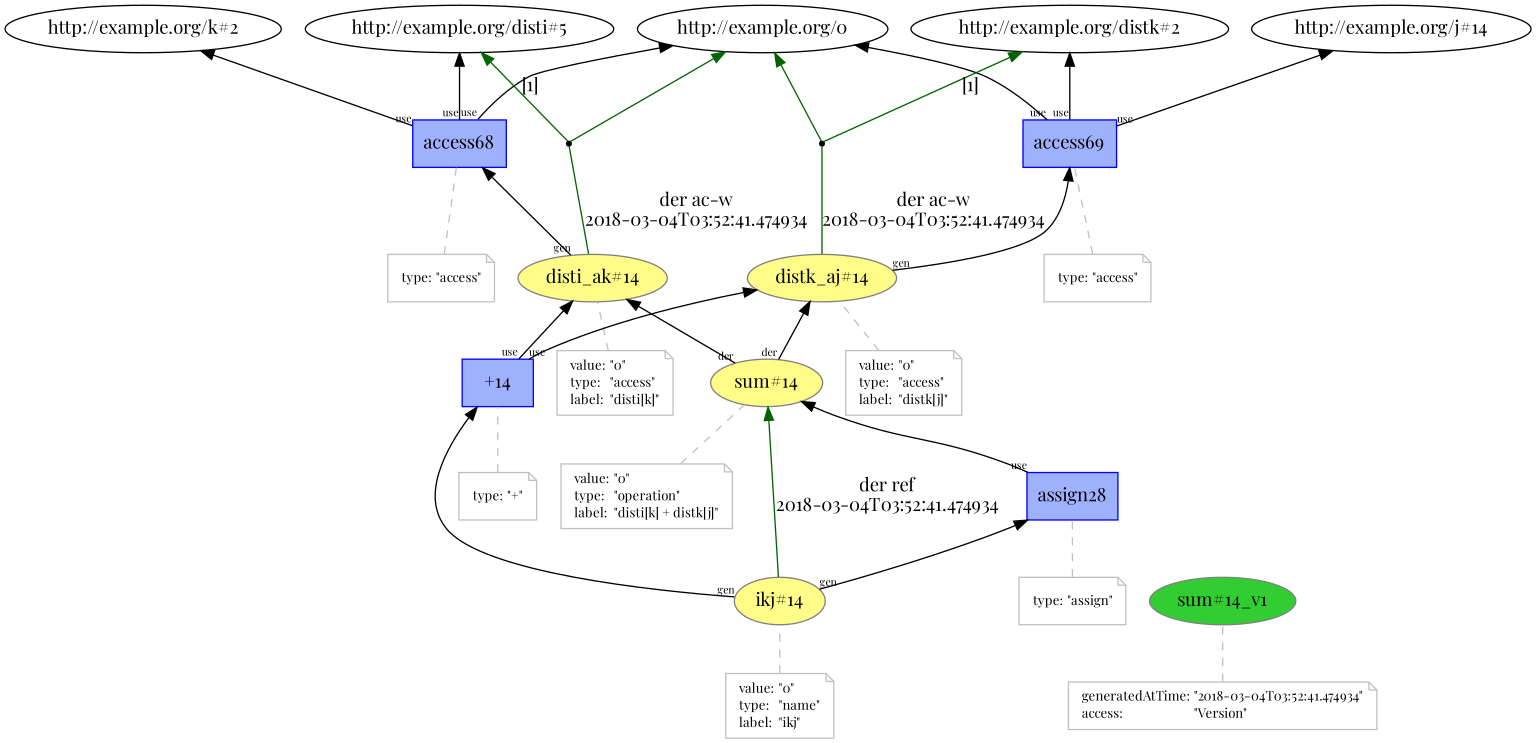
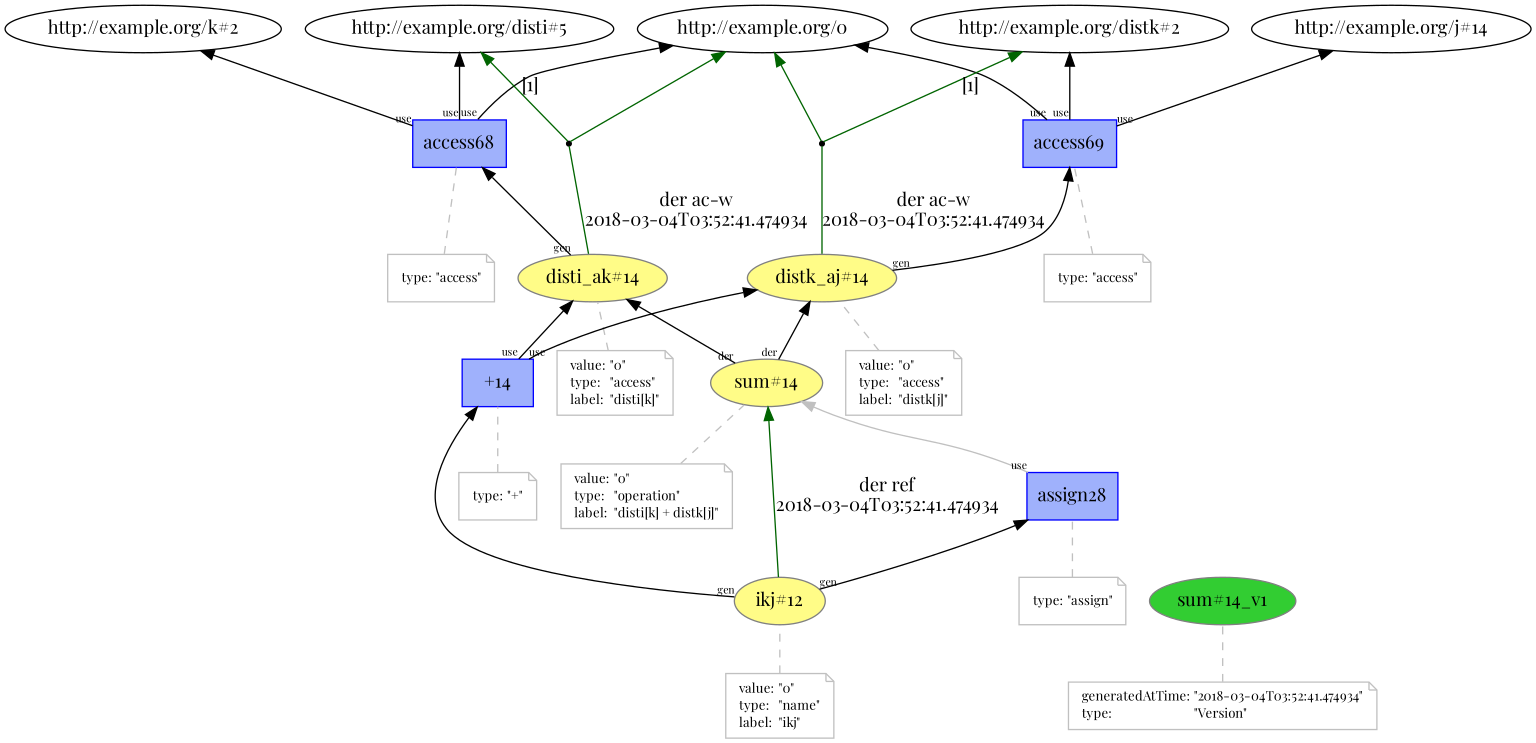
(921, 439) -> (921, 439)
(780, 601) -> (780, 601)
(1103, 714) -> (1097, 714)
